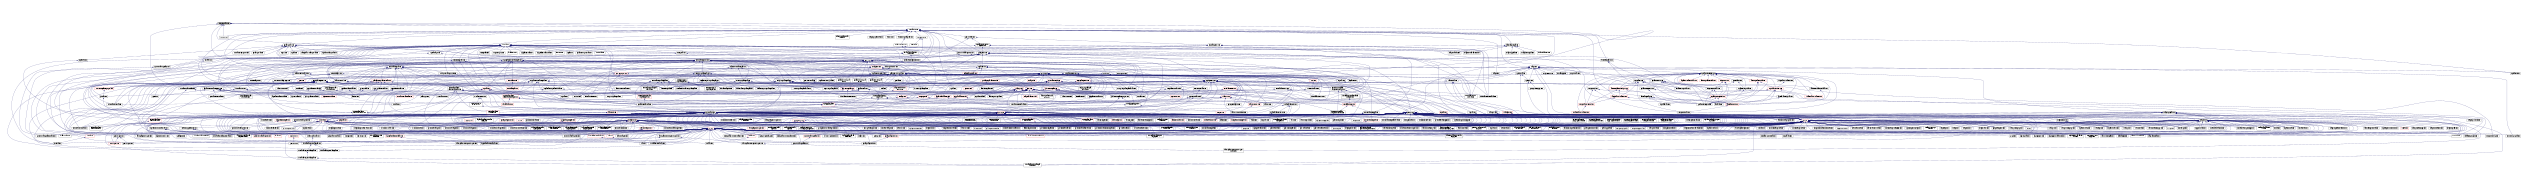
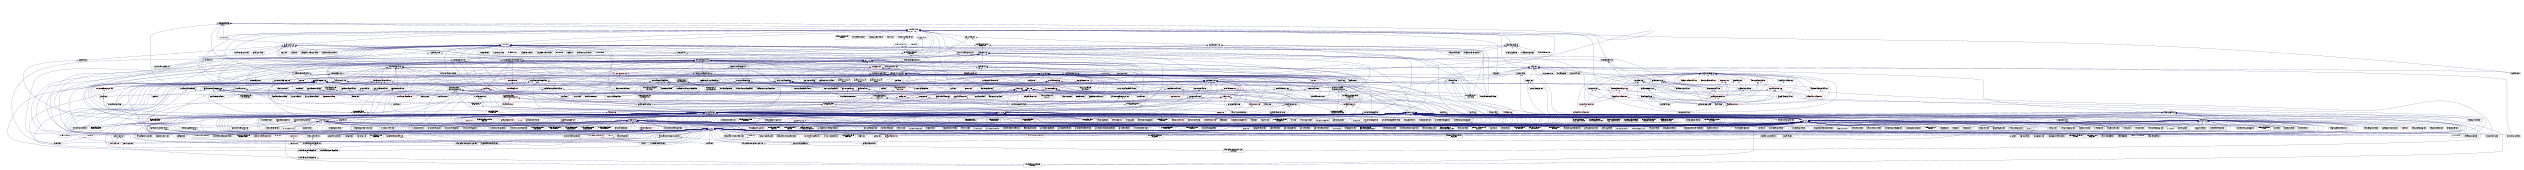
none -> (859, 37)
(46, 136) -> none
